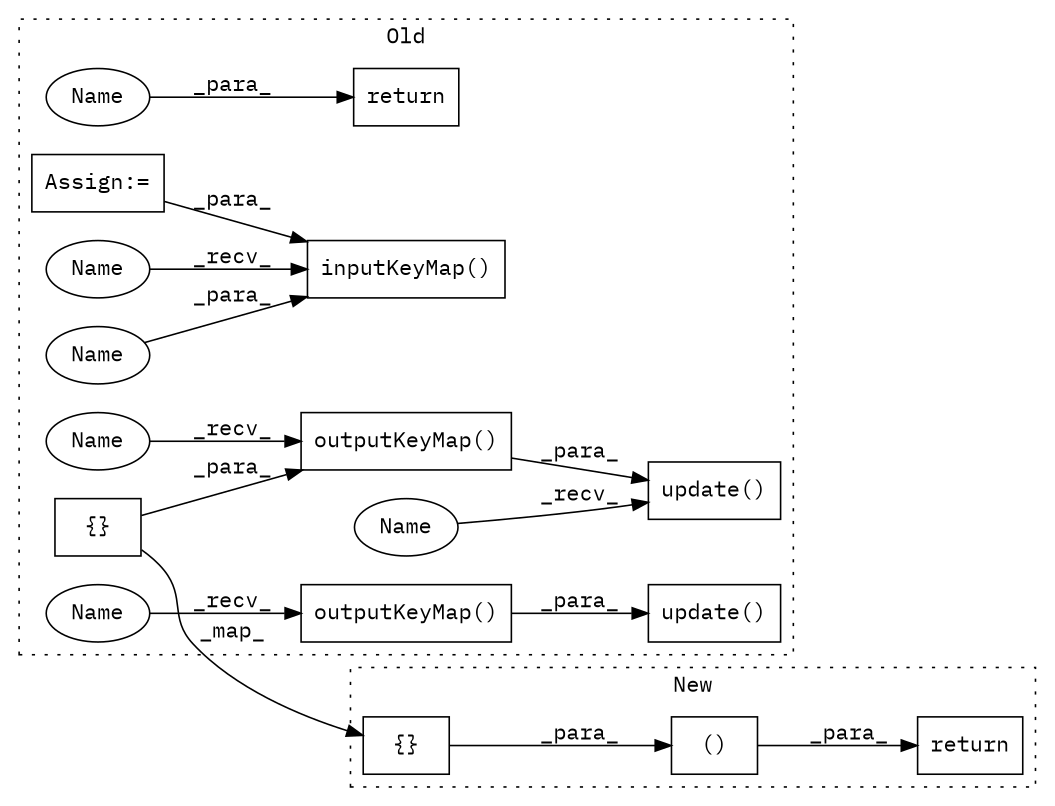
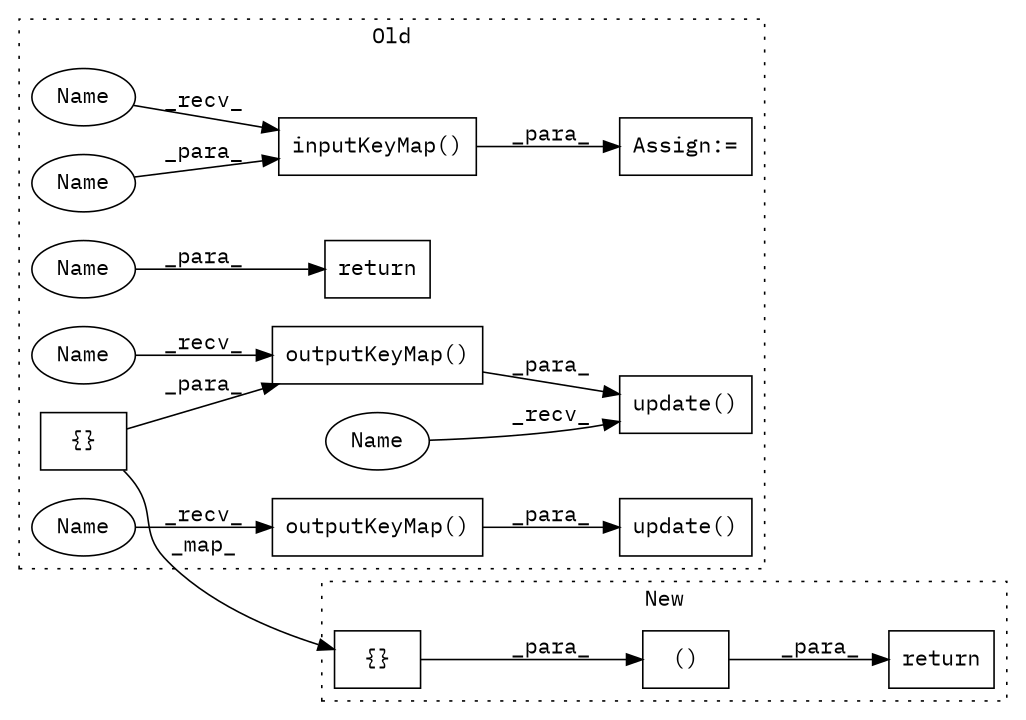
(228, 219) -> (540, 147)
